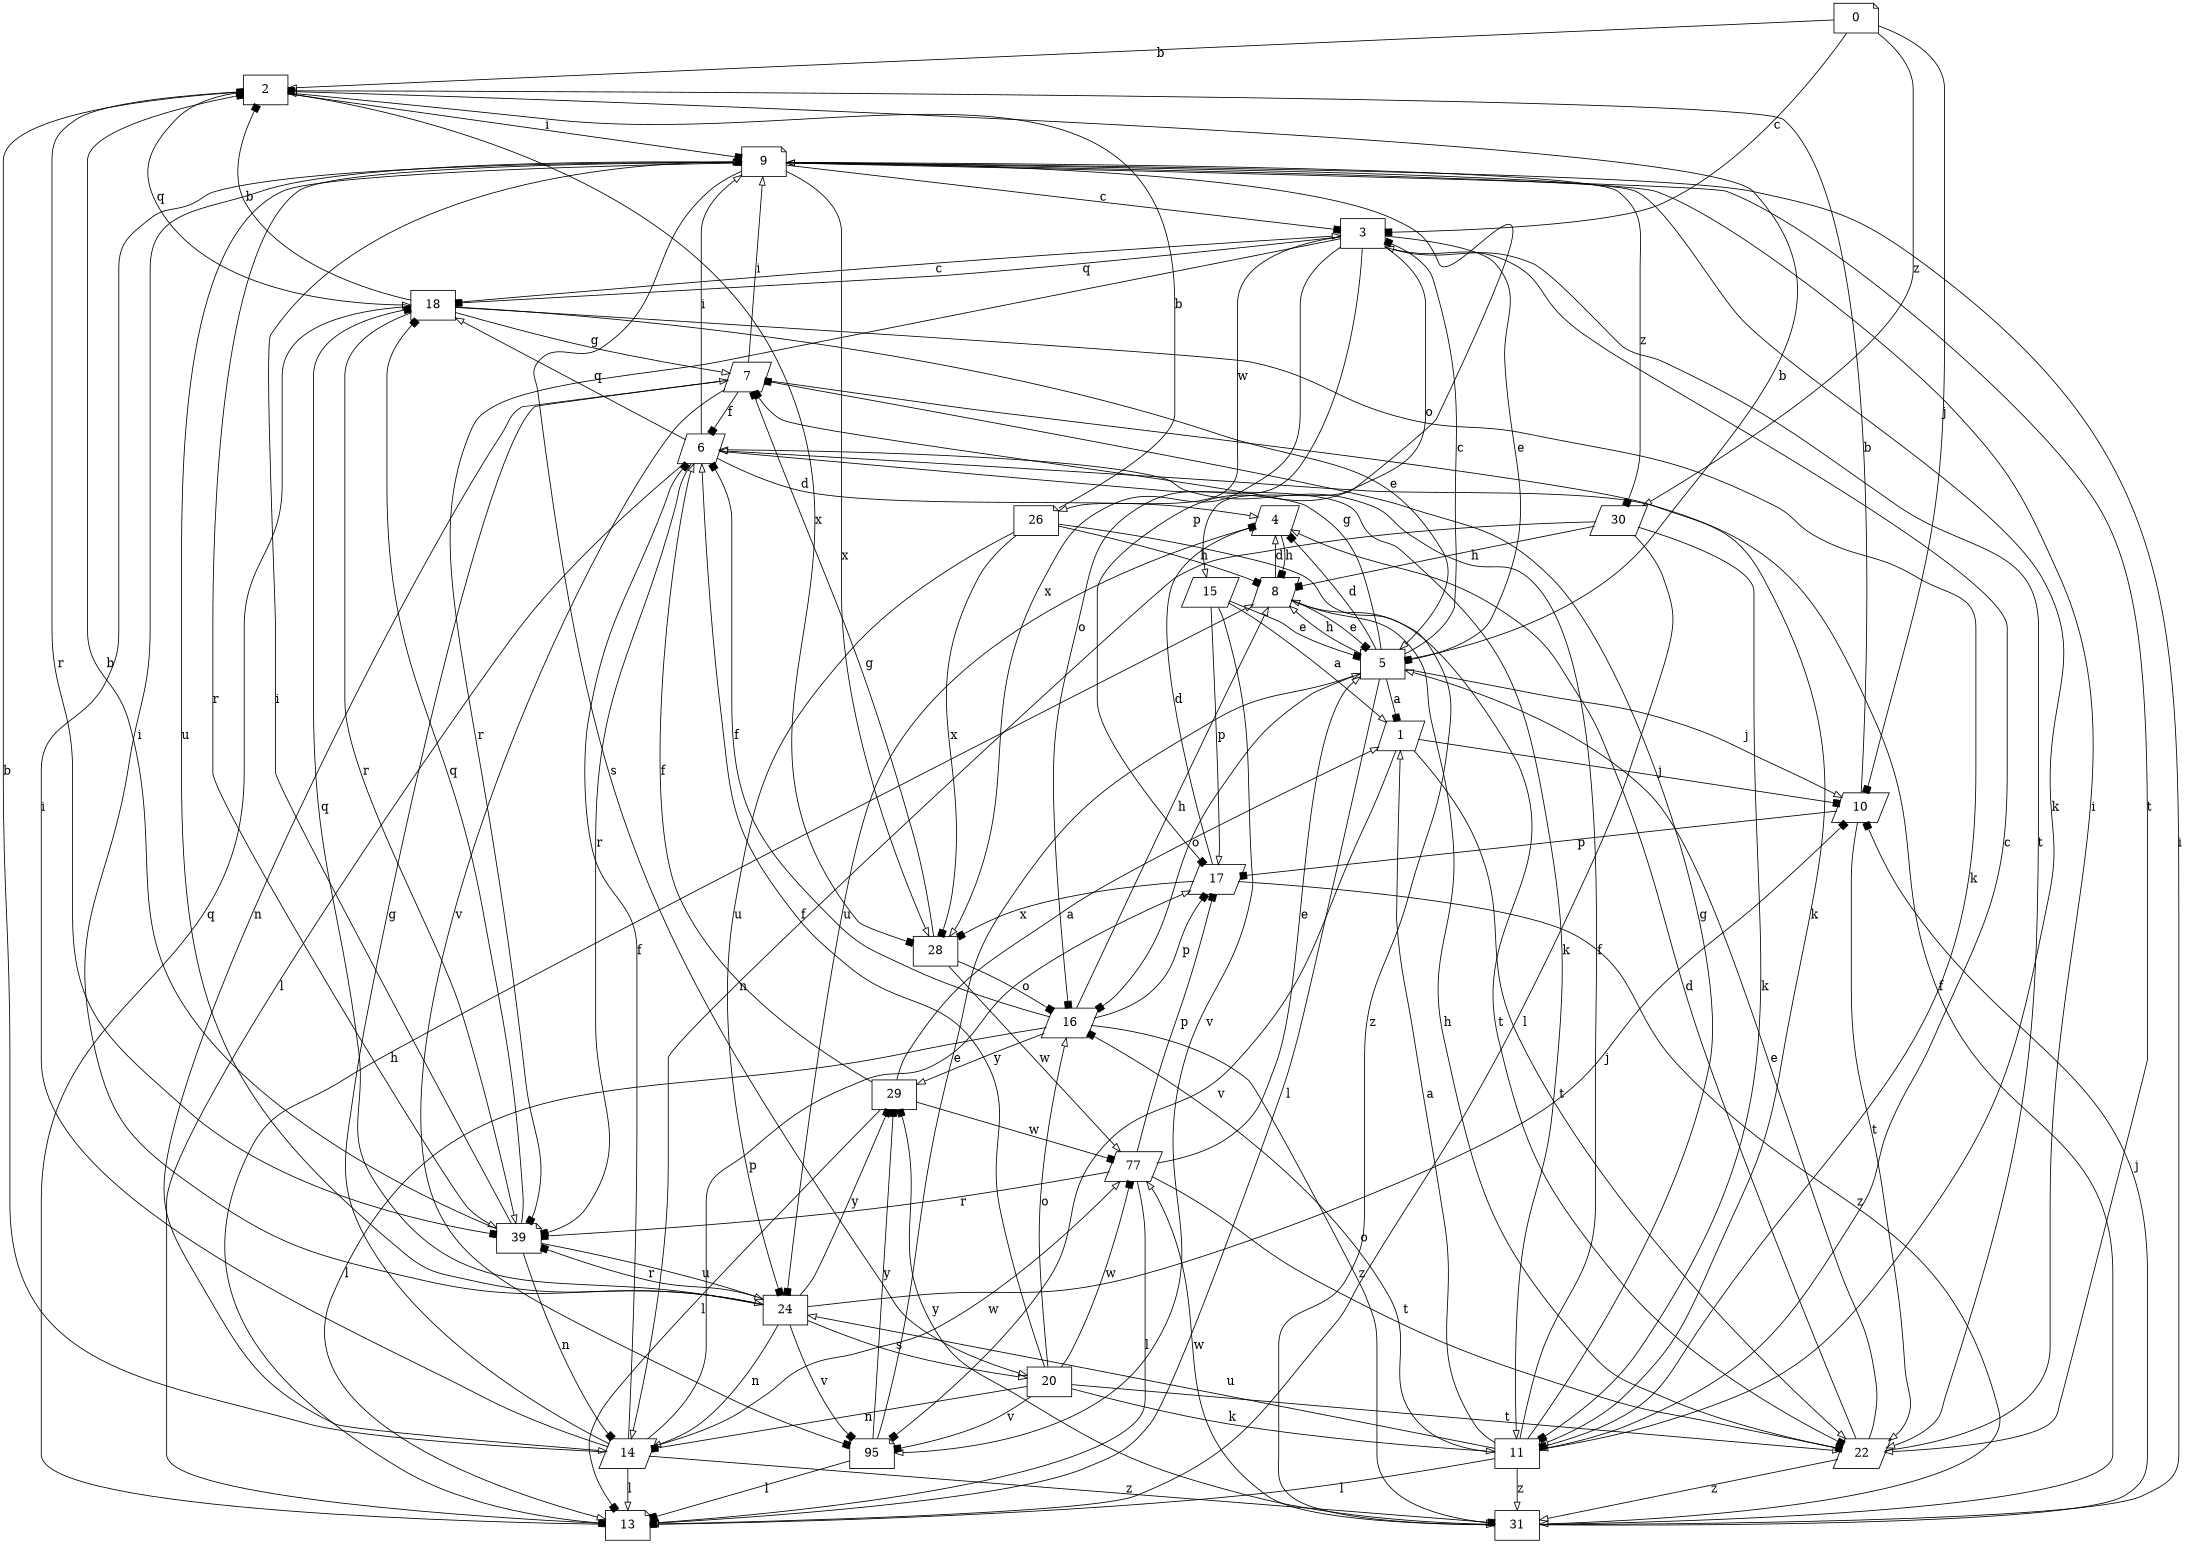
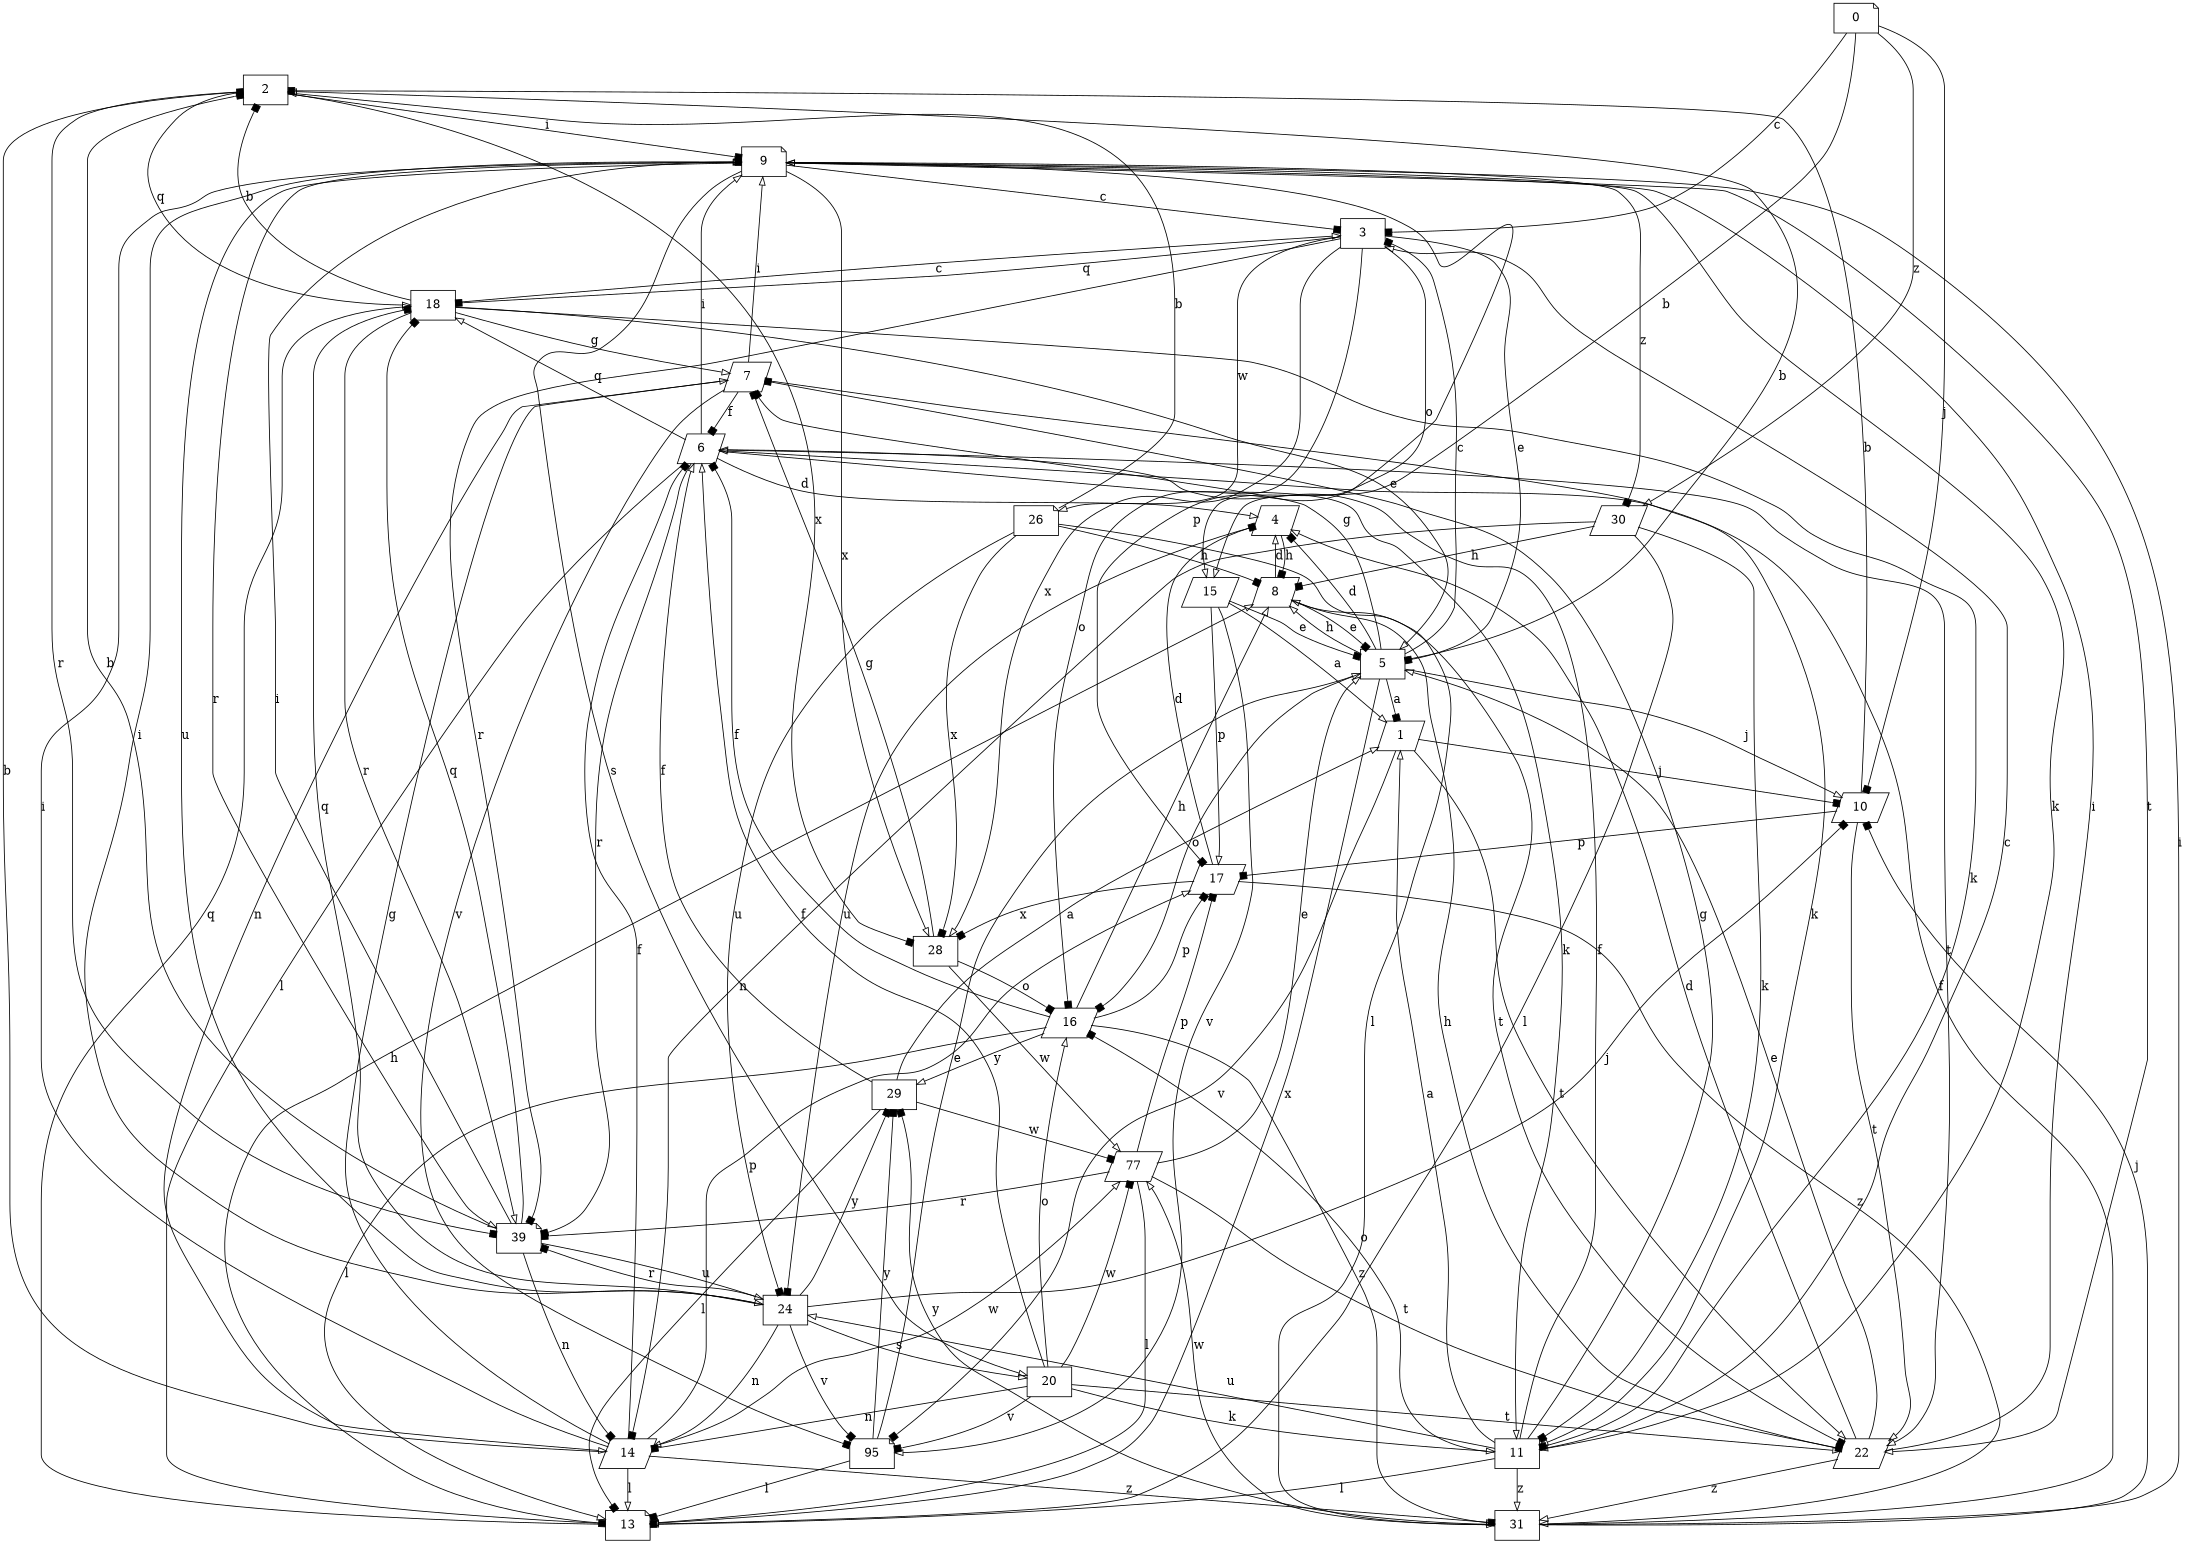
(1065, 54) -> (1577, 355)
(2039, 660) -> (1765, 520)
(936, 795) -> (936, 795)
(1373, 1023) -> (1373, 1023)
(1288, 1095) -> (1288, 1095)
